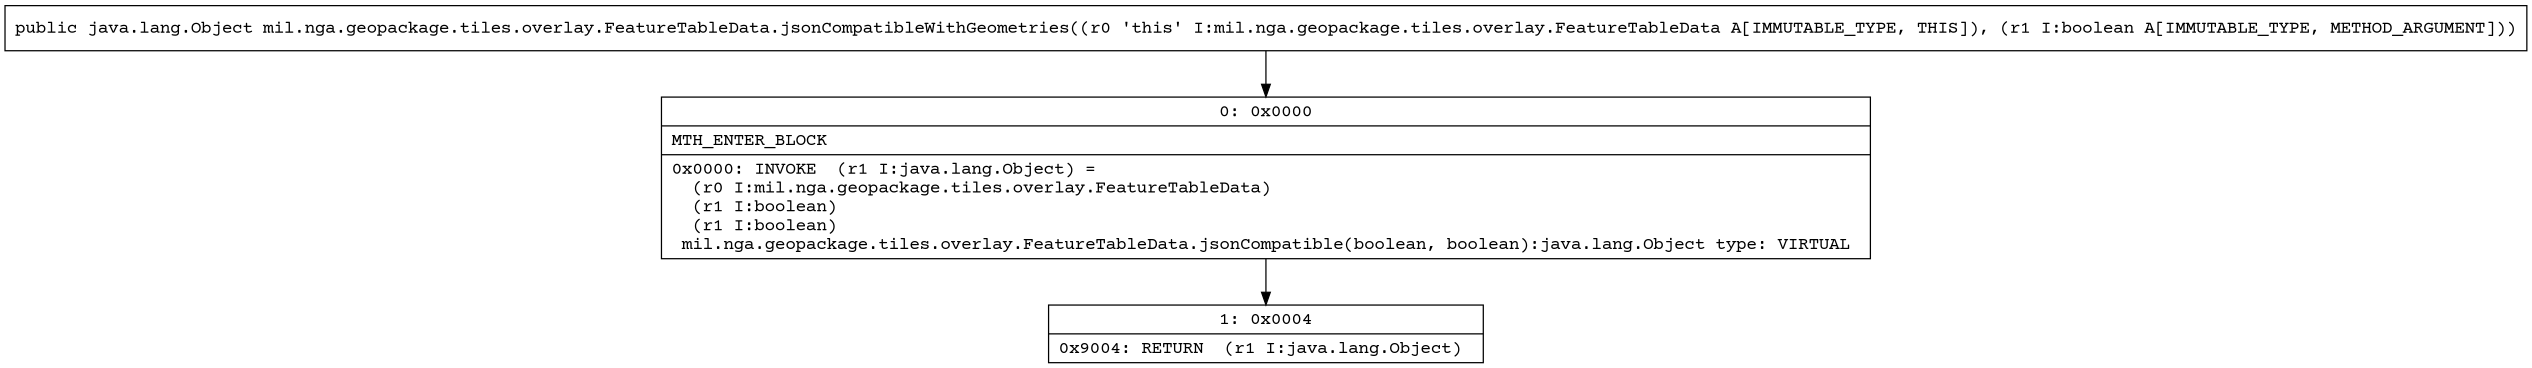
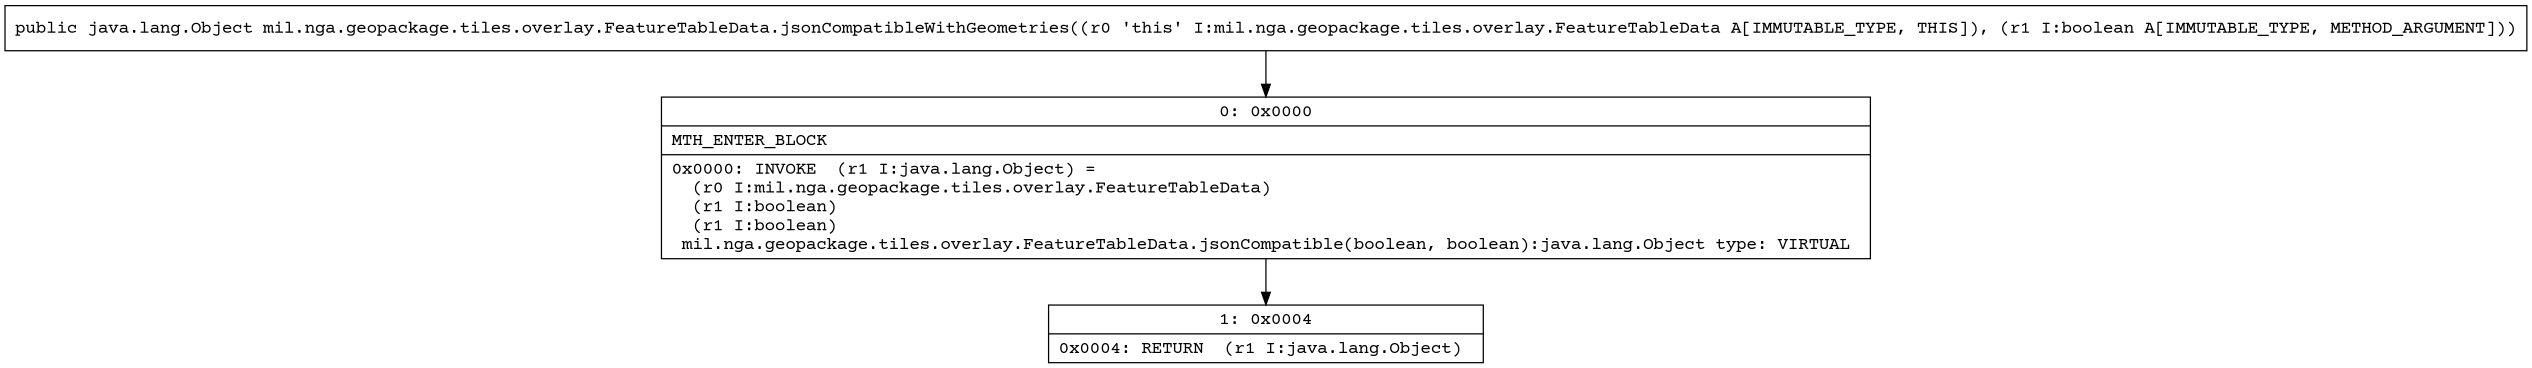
(1266, 348) -> (1266, 348)
